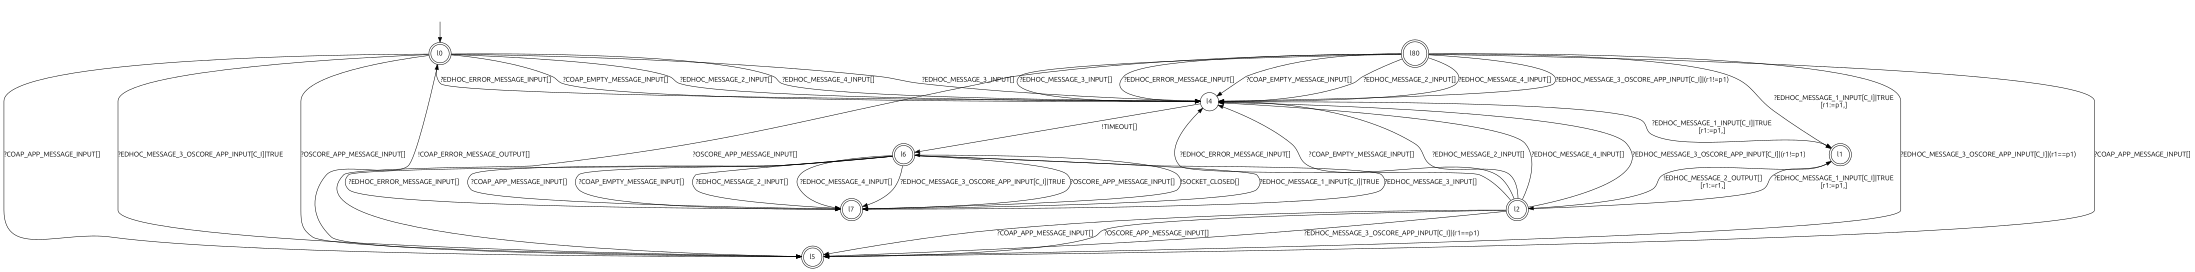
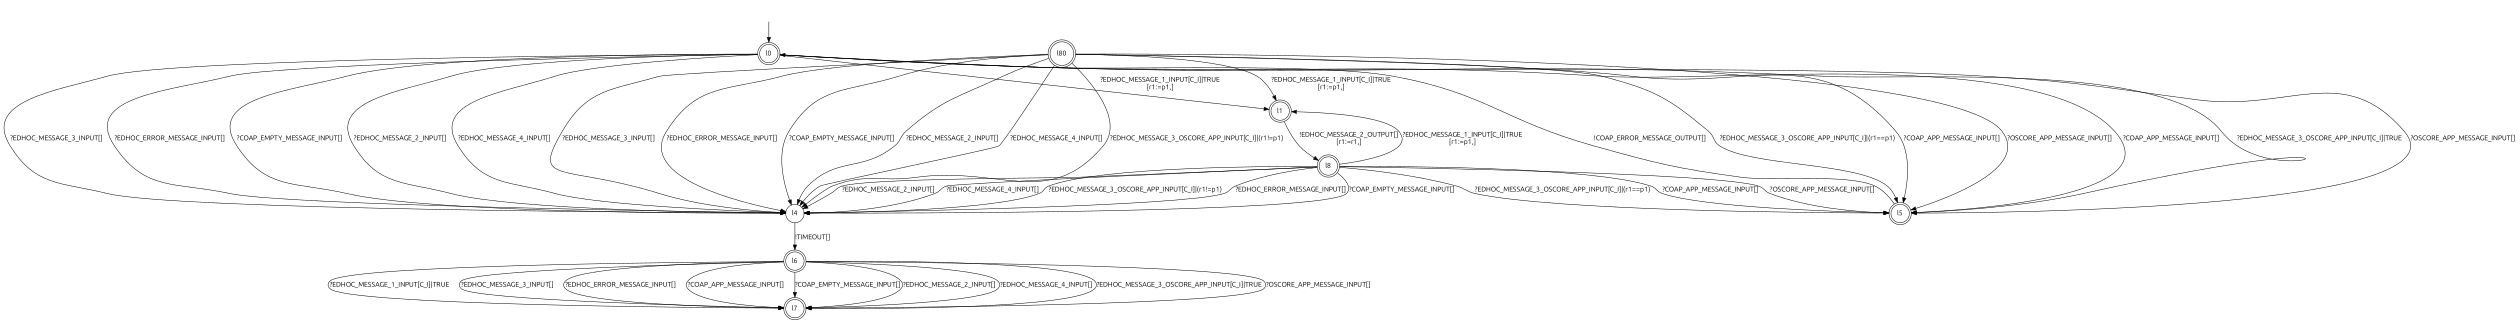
(1528, 106) -> (1022, 82)
(1158, 194) -> none
(1517, 210) -> (1328, 166)
